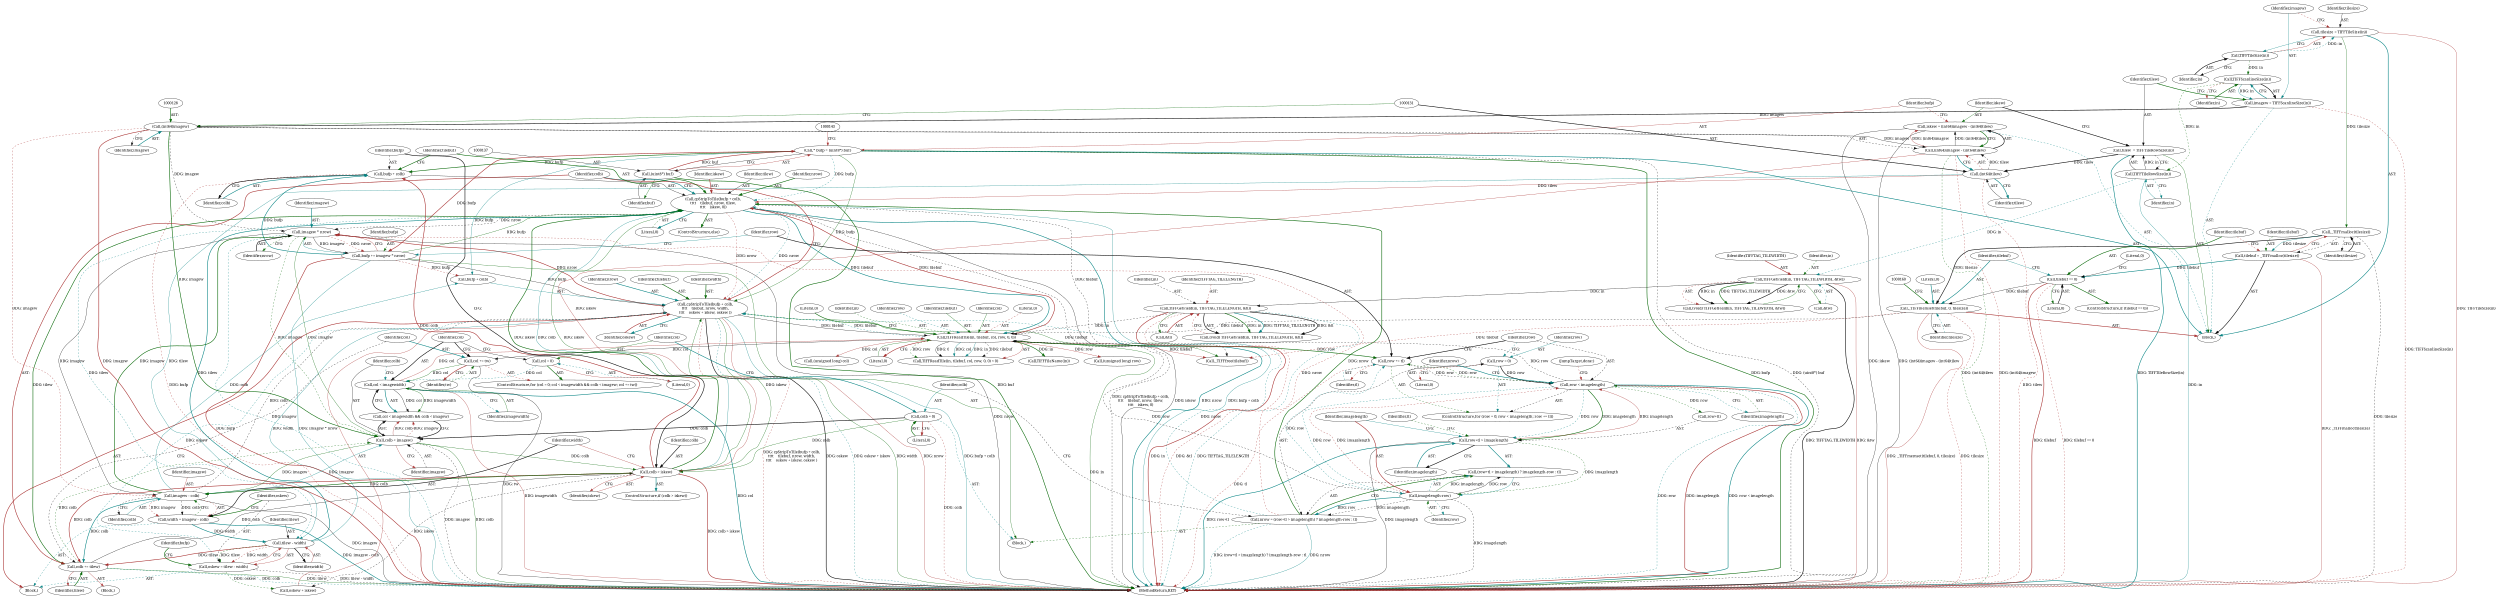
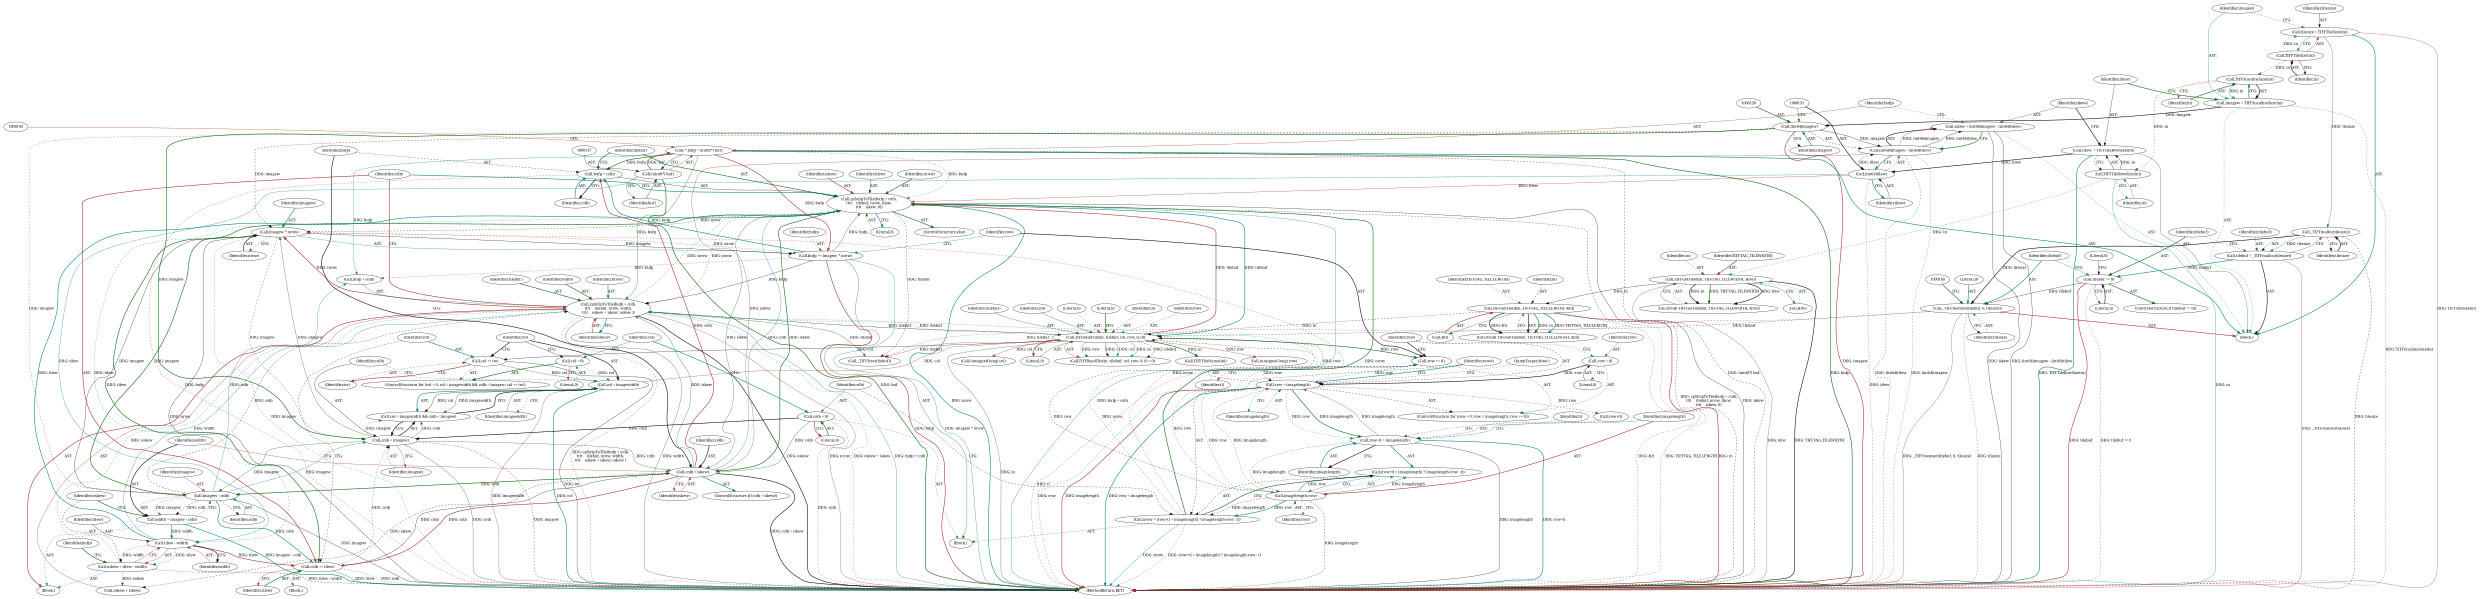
(367, 240) -> none
(738, 580) -> (821, 583)
